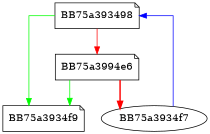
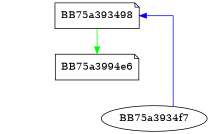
(97, 38) -> (97, 38)
(120, 91) -> none
(44, 119) -> none
